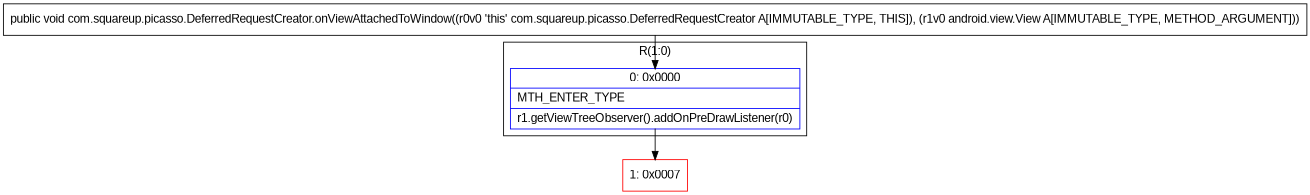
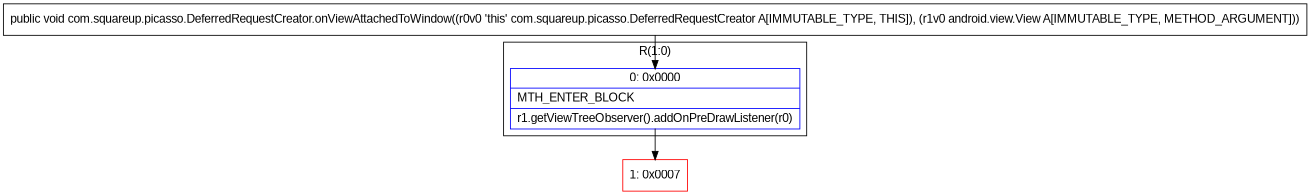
(571, 98) -> (576, 98)
